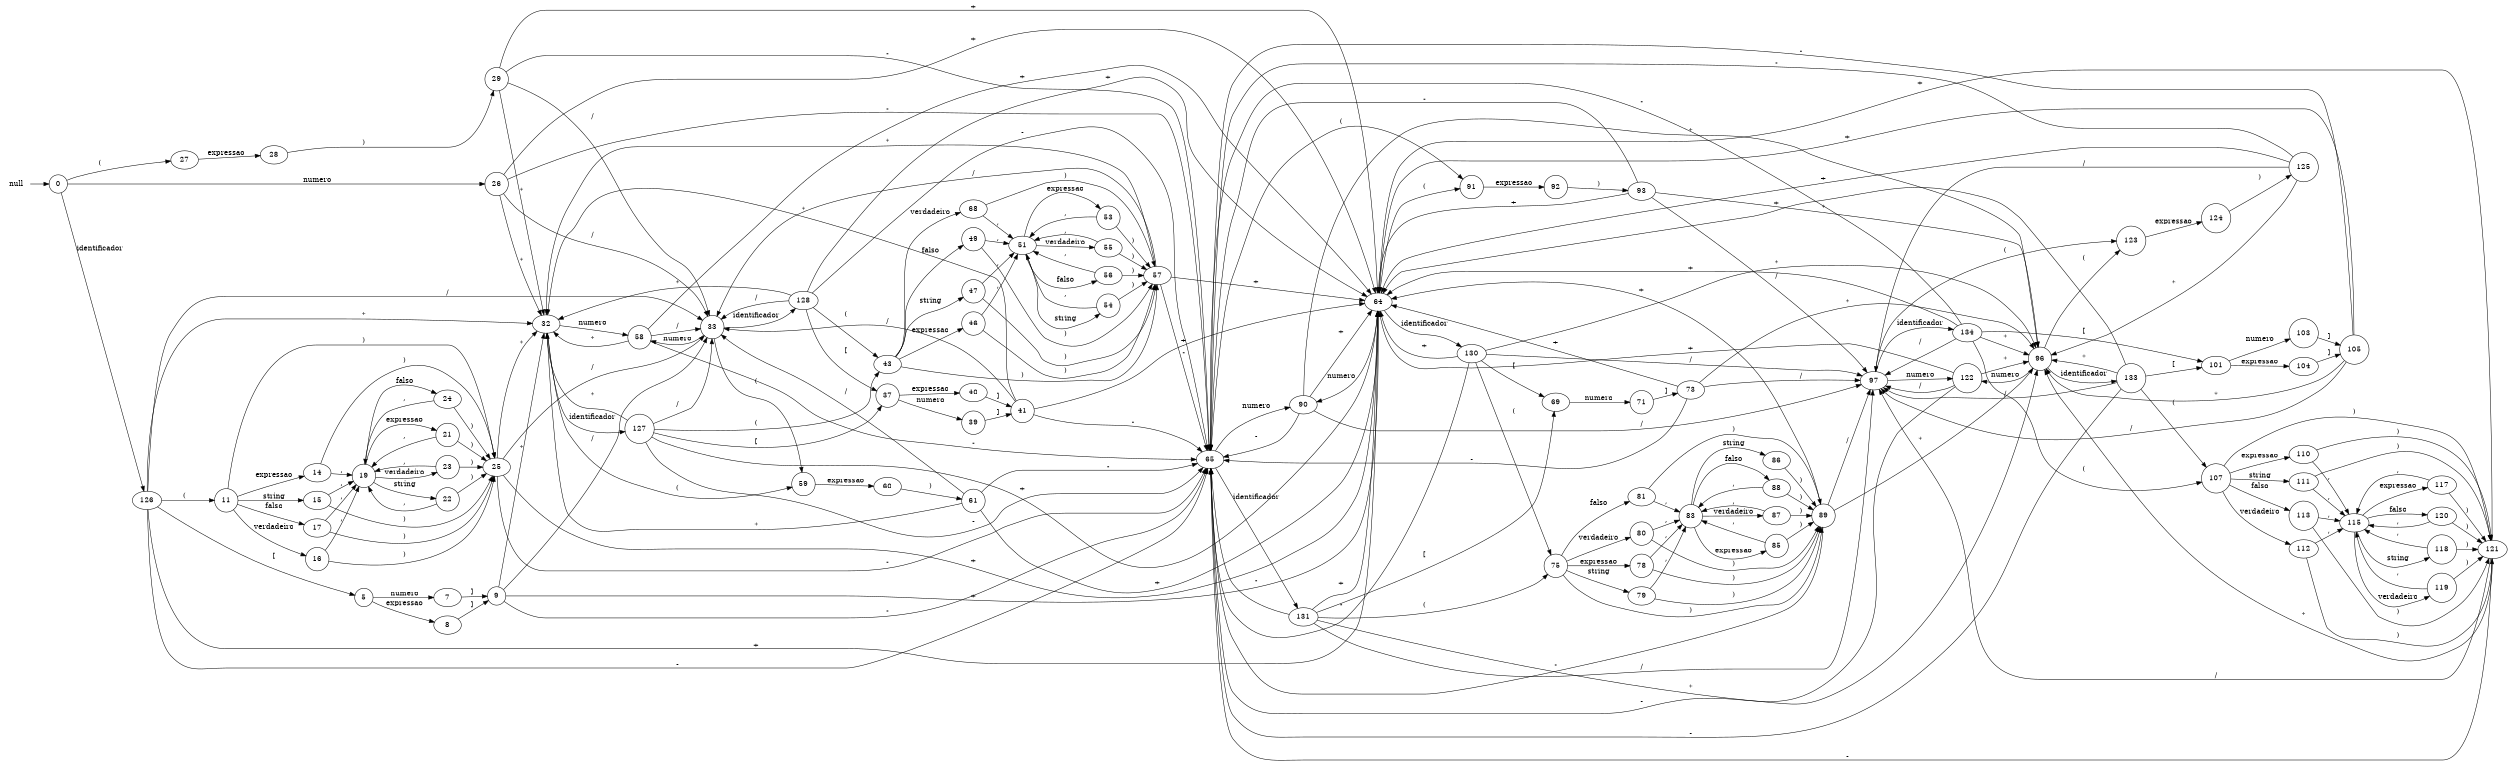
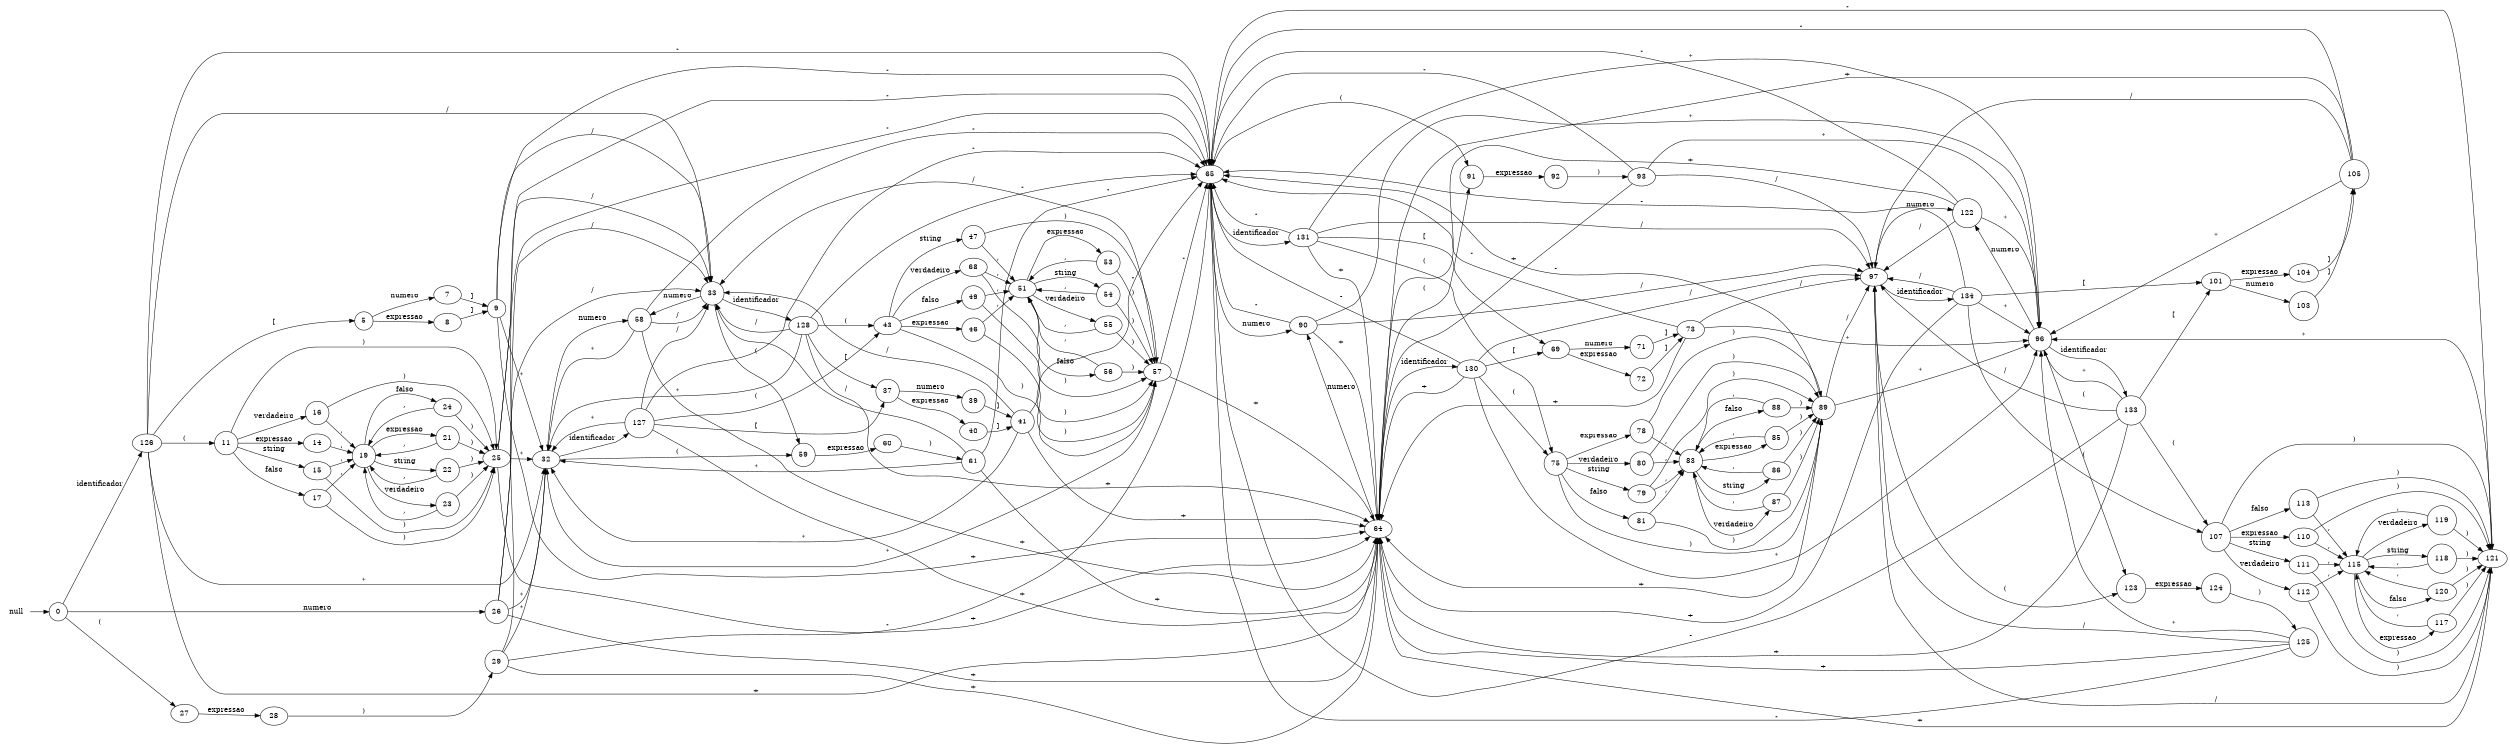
(407, 367) -> none
none -> (1642, 379)
none -> (1734, 473)
